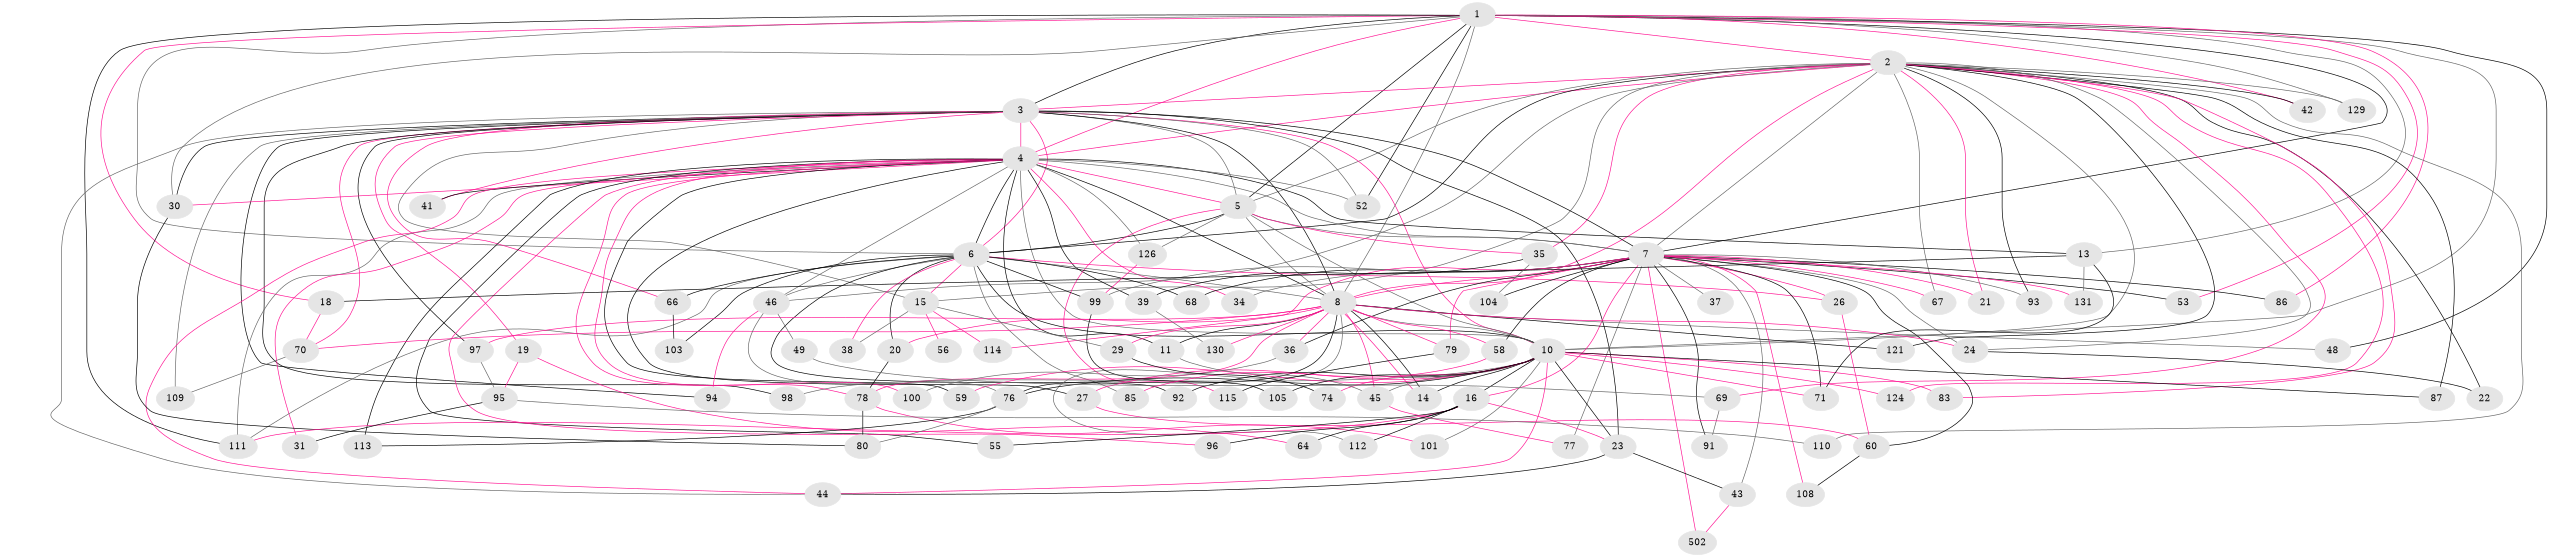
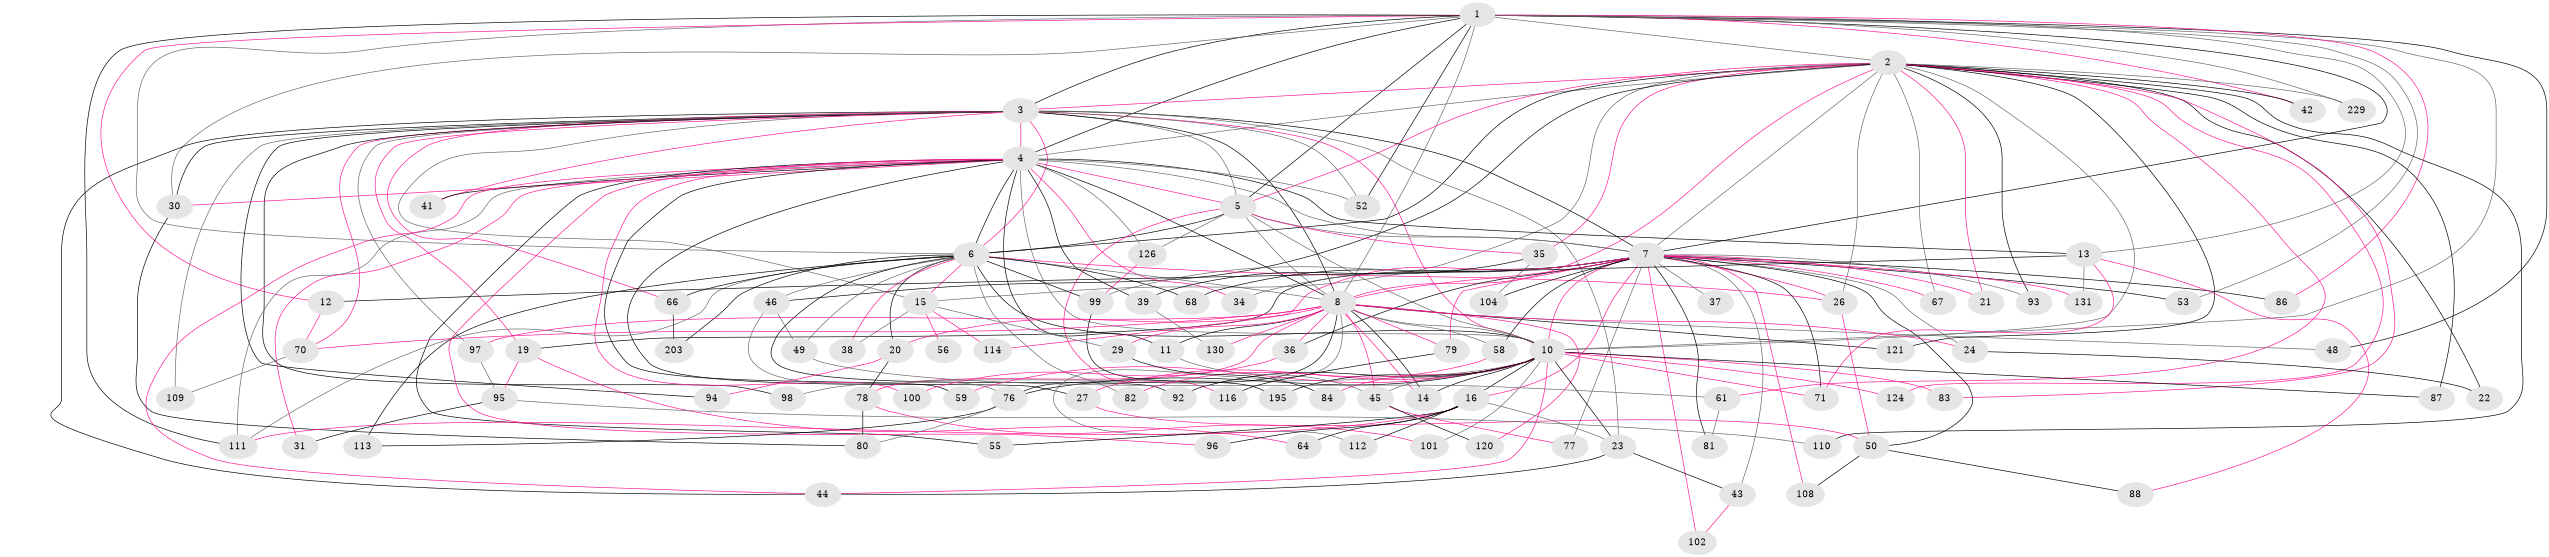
(1683, 39) -> (1683, 39)
(2247, 39) -> (2247, 39)
(1244, 73) -> (1244, 73)
(1506, 102) -> (1506, 102)
(1454, 103) -> (1454, 103)
(2357, 111) -> (2357, 111)
(377, 146) -> (377, 146)
(1407, 169) -> (1407, 169)
(548, 197) -> (651, 287)
(608, 220) -> none
(67, 221) -> (67, 221)
(896, 231) -> none
(2262, 240) -> (1857, 181)
(1350, 243) -> (1350, 243)
none -> (889, 279)
none -> (1572, 287)
(326, 303) -> (326, 303)
(1419, 326) -> (1419, 326)
(1922, 330) -> (1922, 330)
(2521, 331) -> (2521, 331)
none -> (982, 335)
(726, 343) -> (806, 377)
(674, 351) -> (674, 351)
(1031, 373) -> (1031, 373)
(1131, 399) -> (1131, 399)
(1228, 399) -> (1228, 399)
(1278, 399) -> (1278, 399)
(1327, 399) -> (1327, 399)
(1722, 399) -> (1722, 399)
(1532, 415) -> (1529, 414)
none -> (1485, 447)
(1709, 447) -> (1709, 447)
(1871, 447) -> (1871, 447)
none -> (2135, 495)
(1697, 543) -> (1697, 543)
